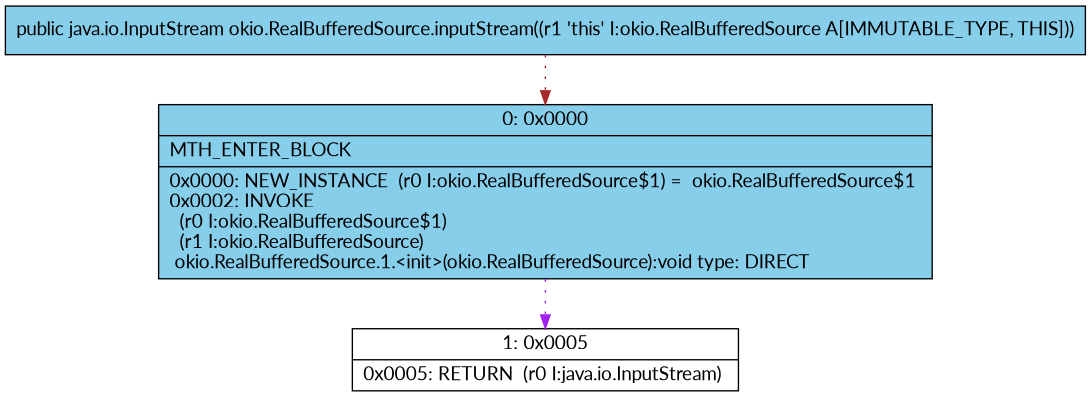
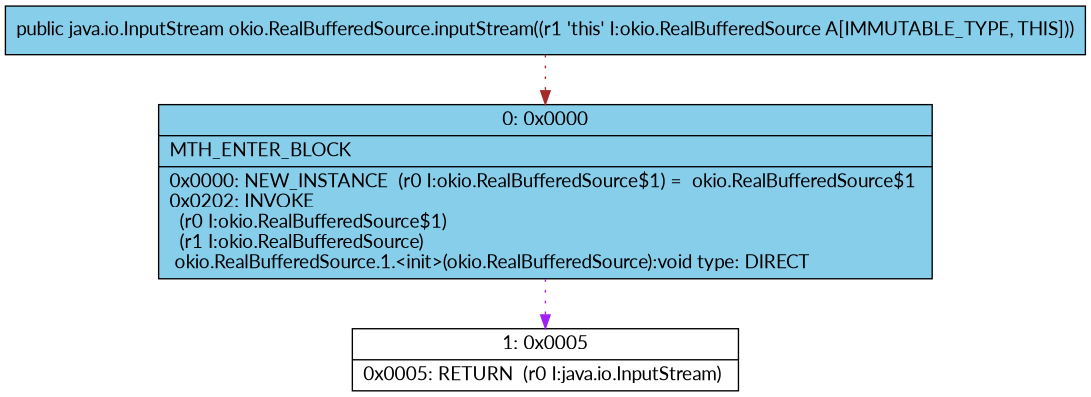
(247, 202) -> (247, 202)
